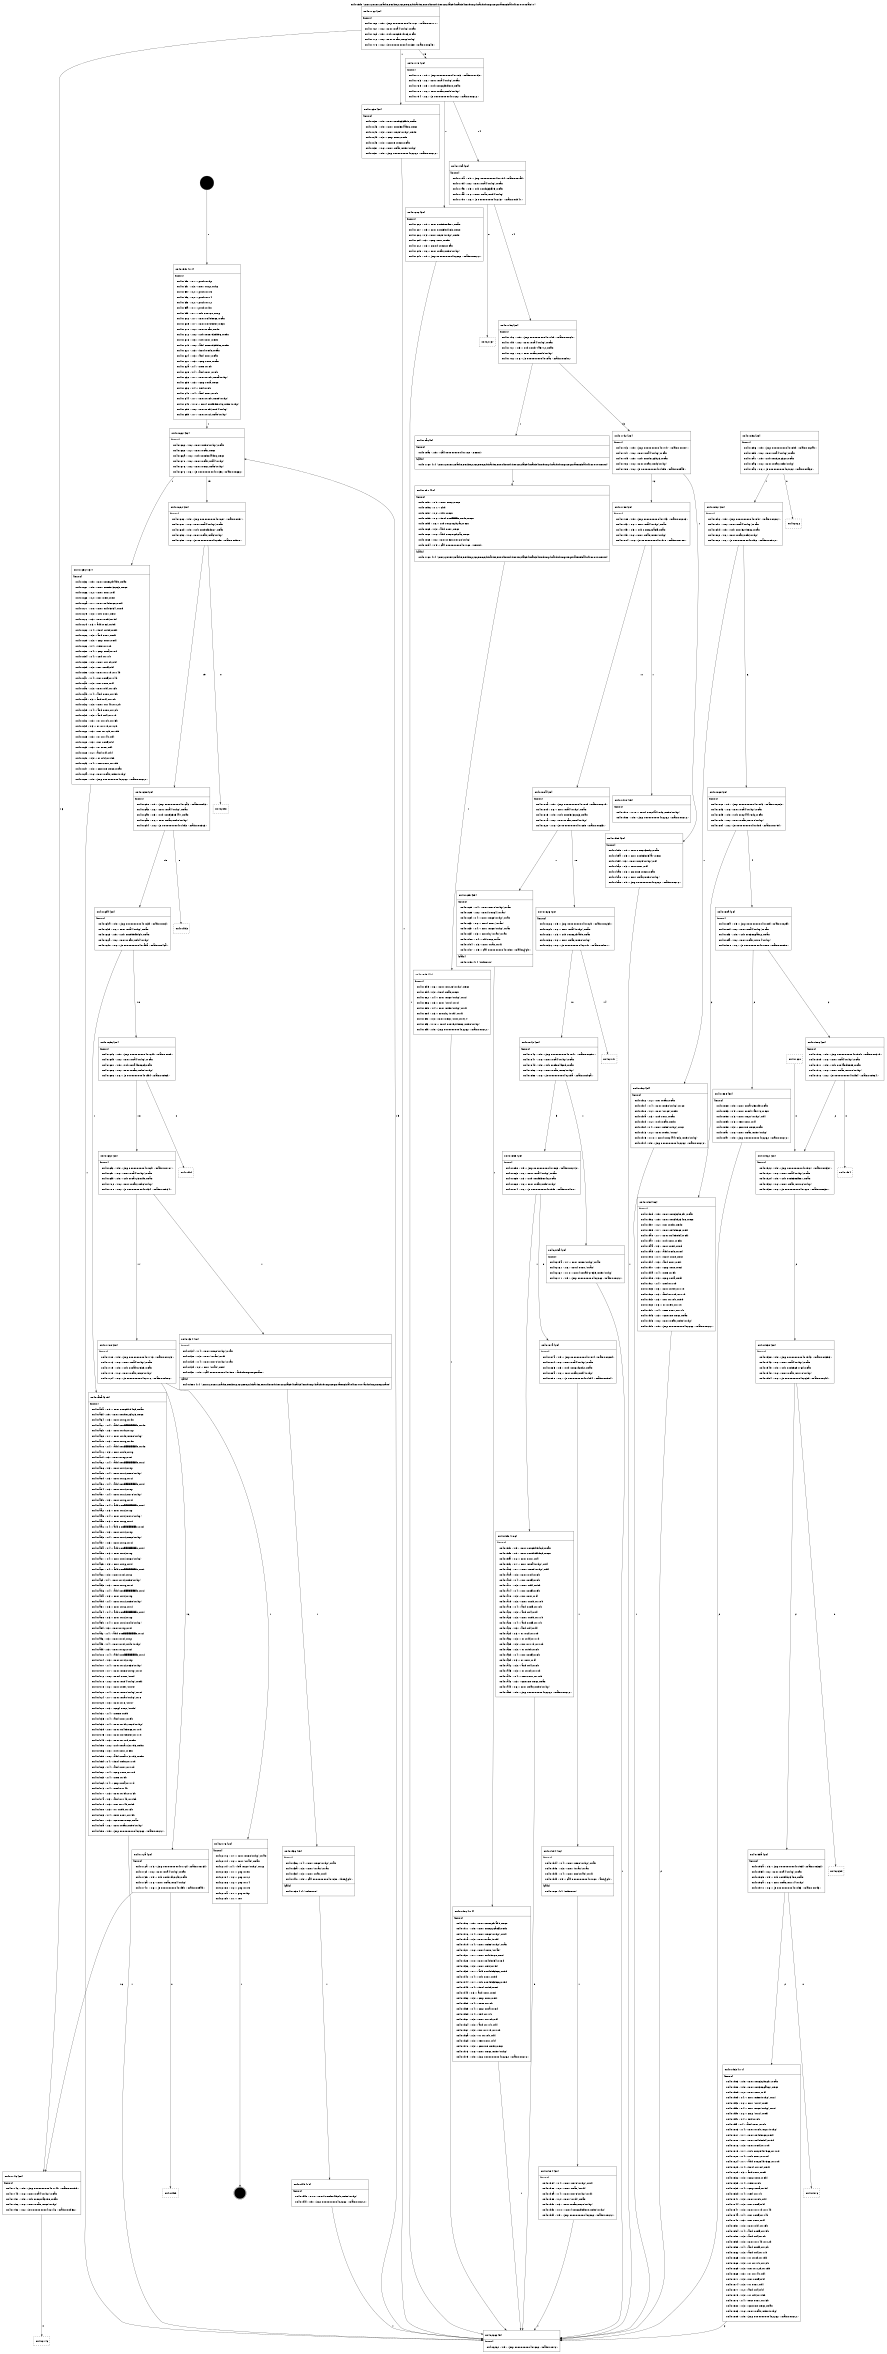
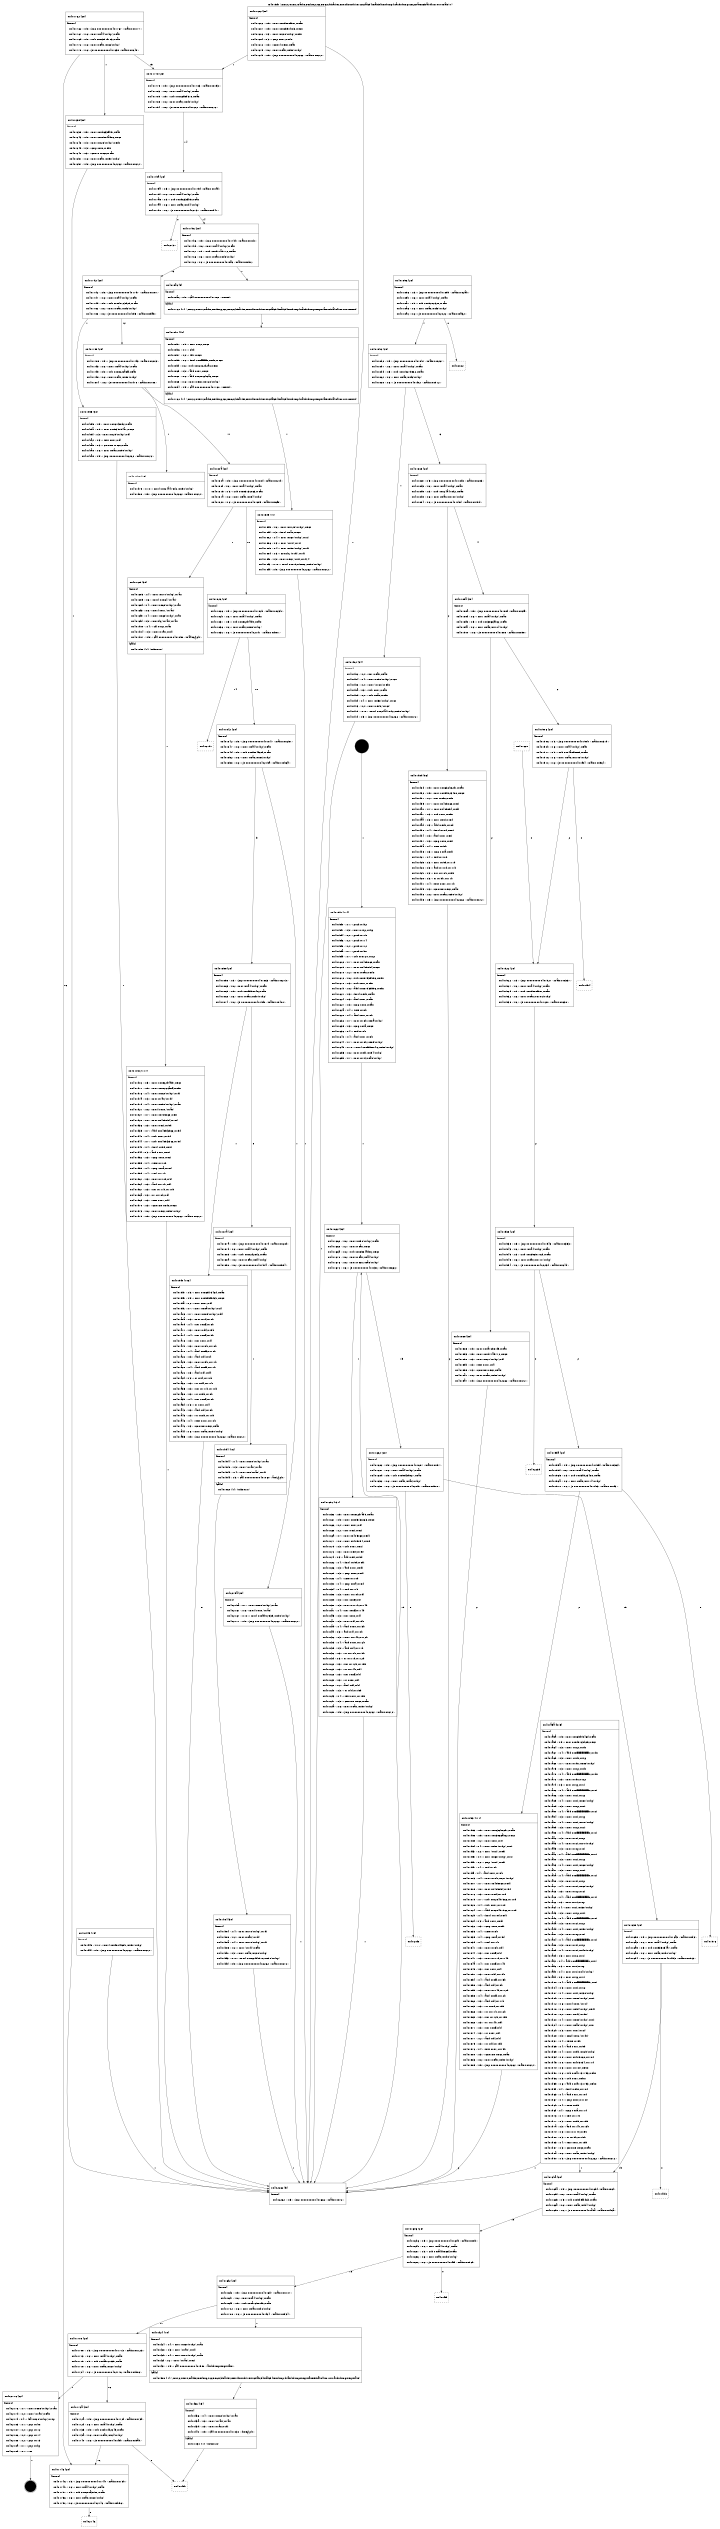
(444, 154) -> (236, 62)
(93, 1168) -> (580, 2167)
(324, 2037) -> (194, 2464)
